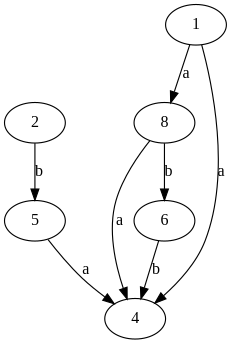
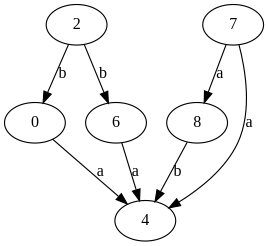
(196, 25) -> (233, 25)
(164, 166) -> (94, 69)
(35, 221) -> (35, 123)
(120, 221) -> (177, 172)
(156, 270) -> (136, 172)
